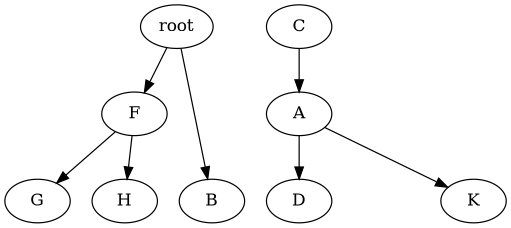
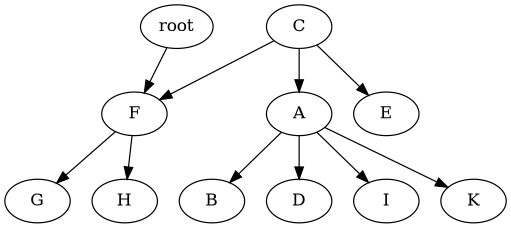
none -> (222, 67)
(193, 108) -> (260, 153)
none -> (386, 114)
none -> (386, 201)
